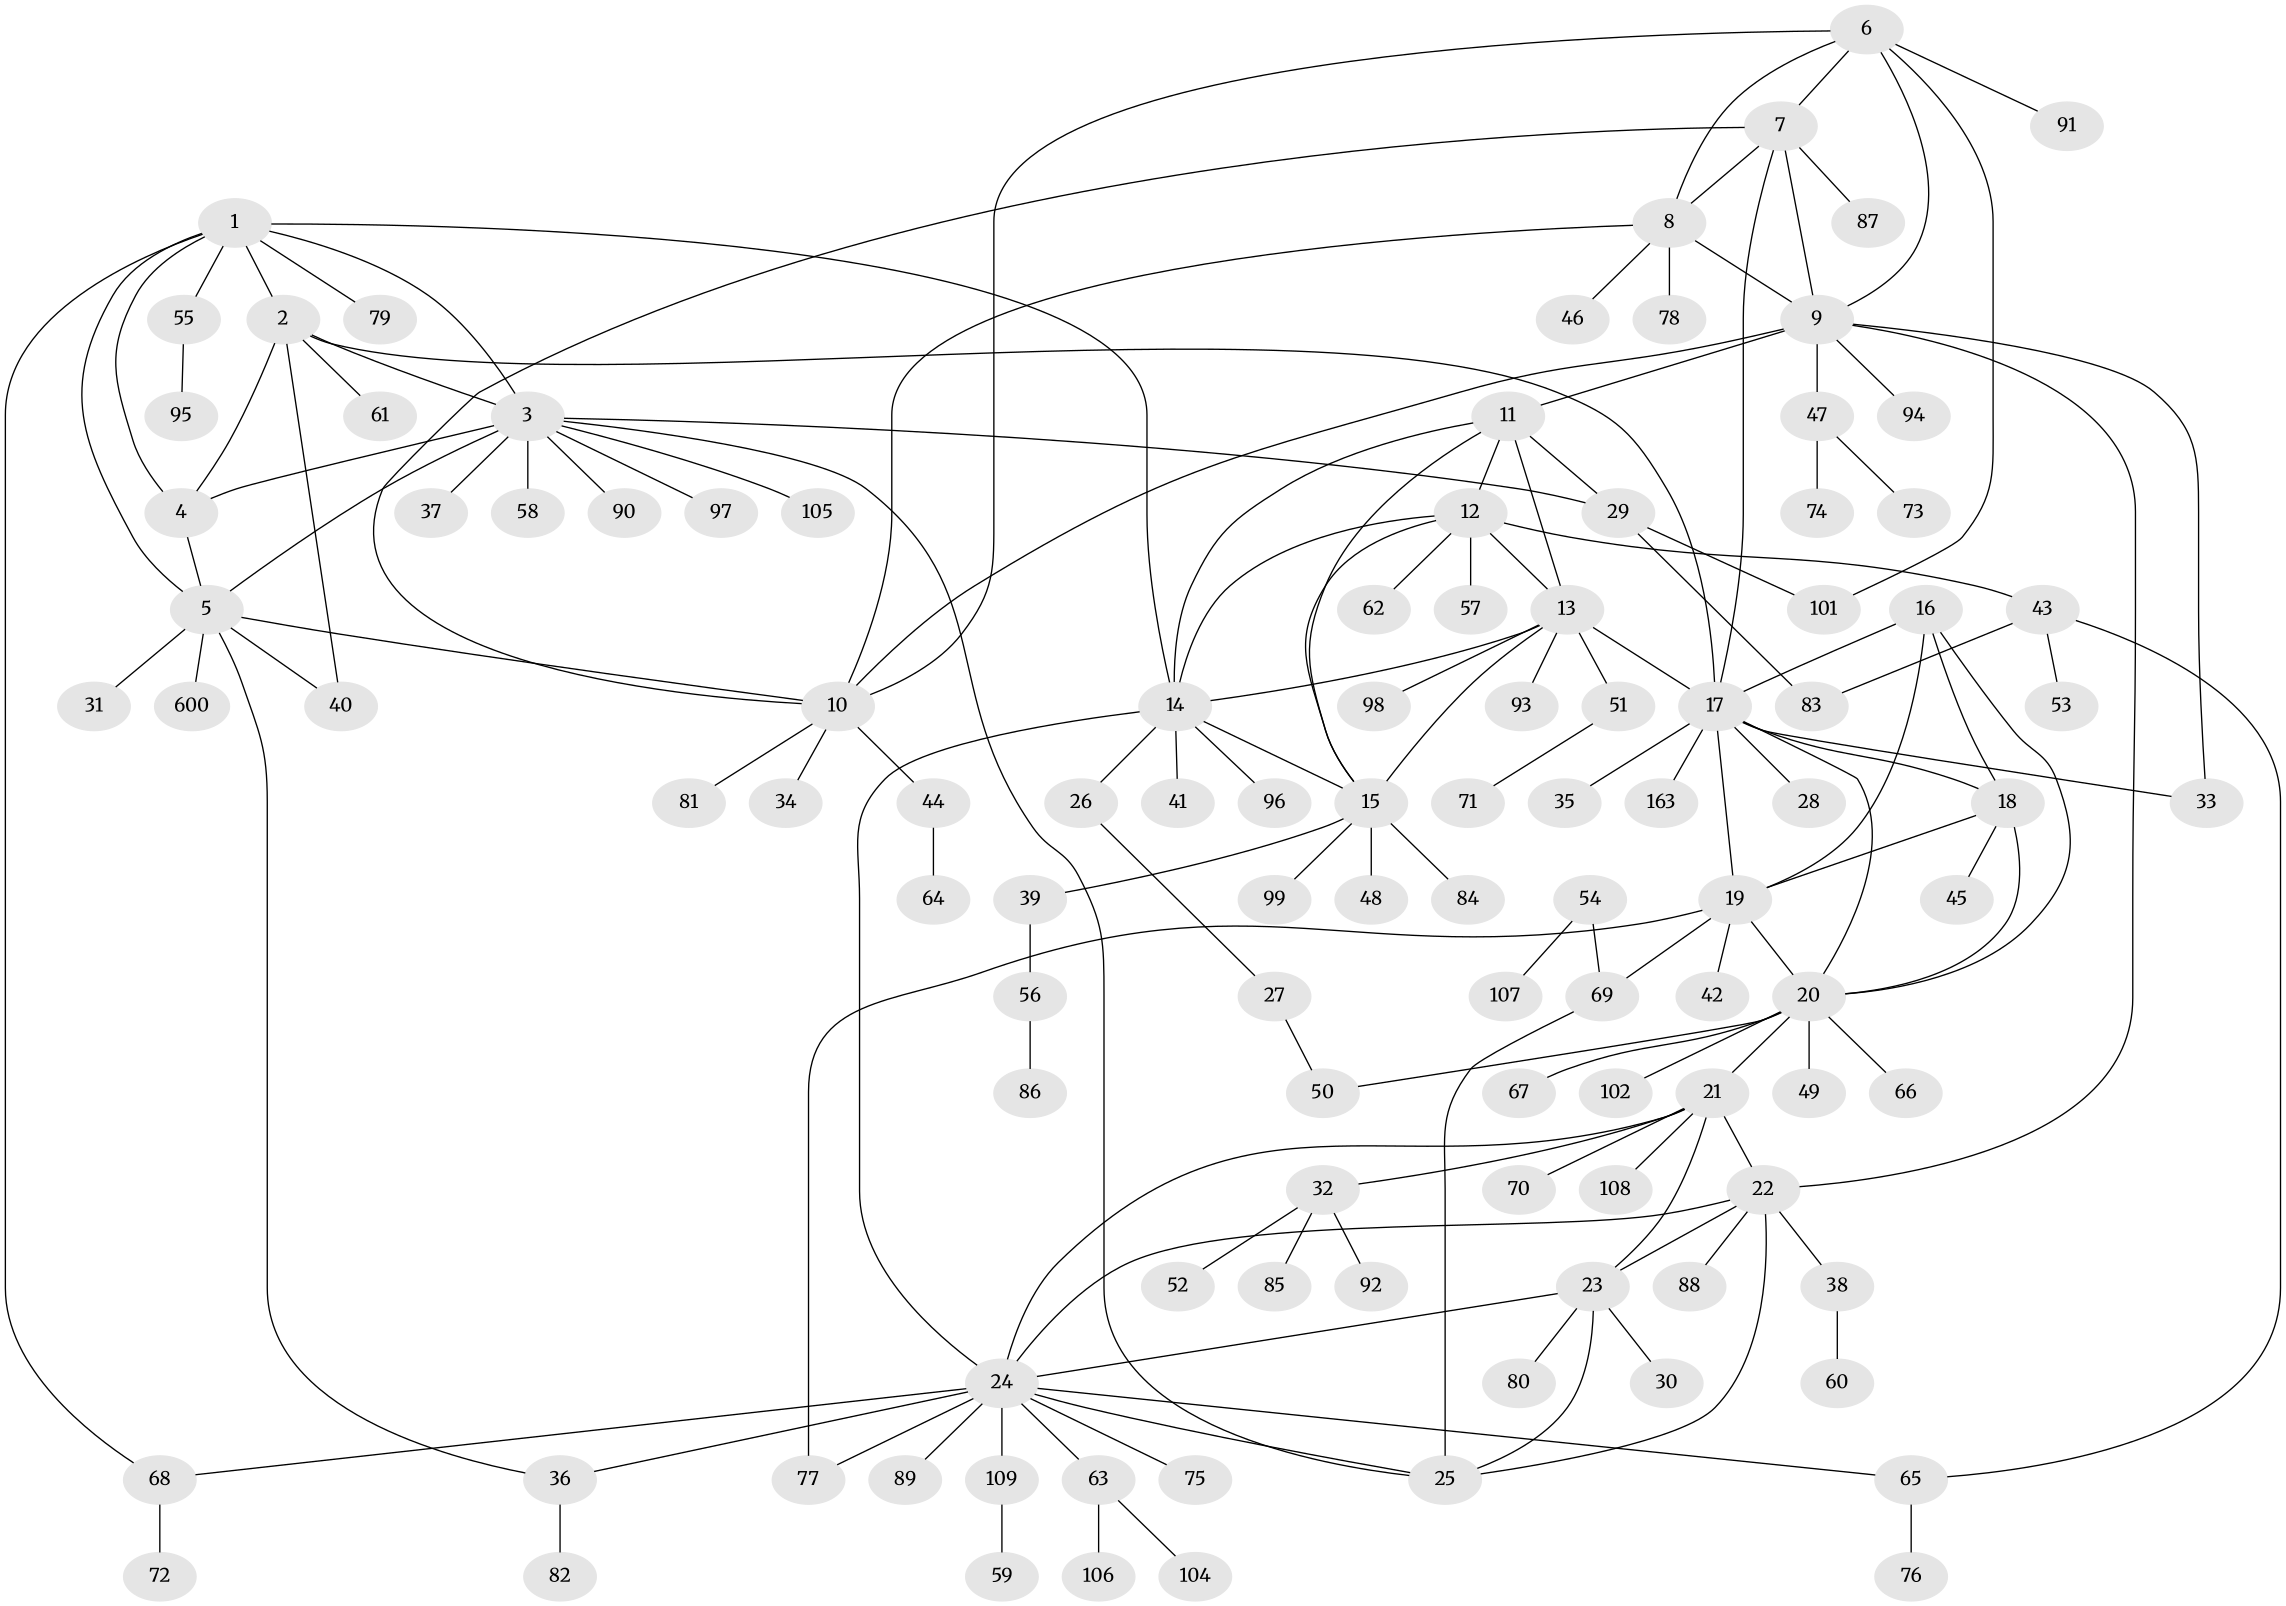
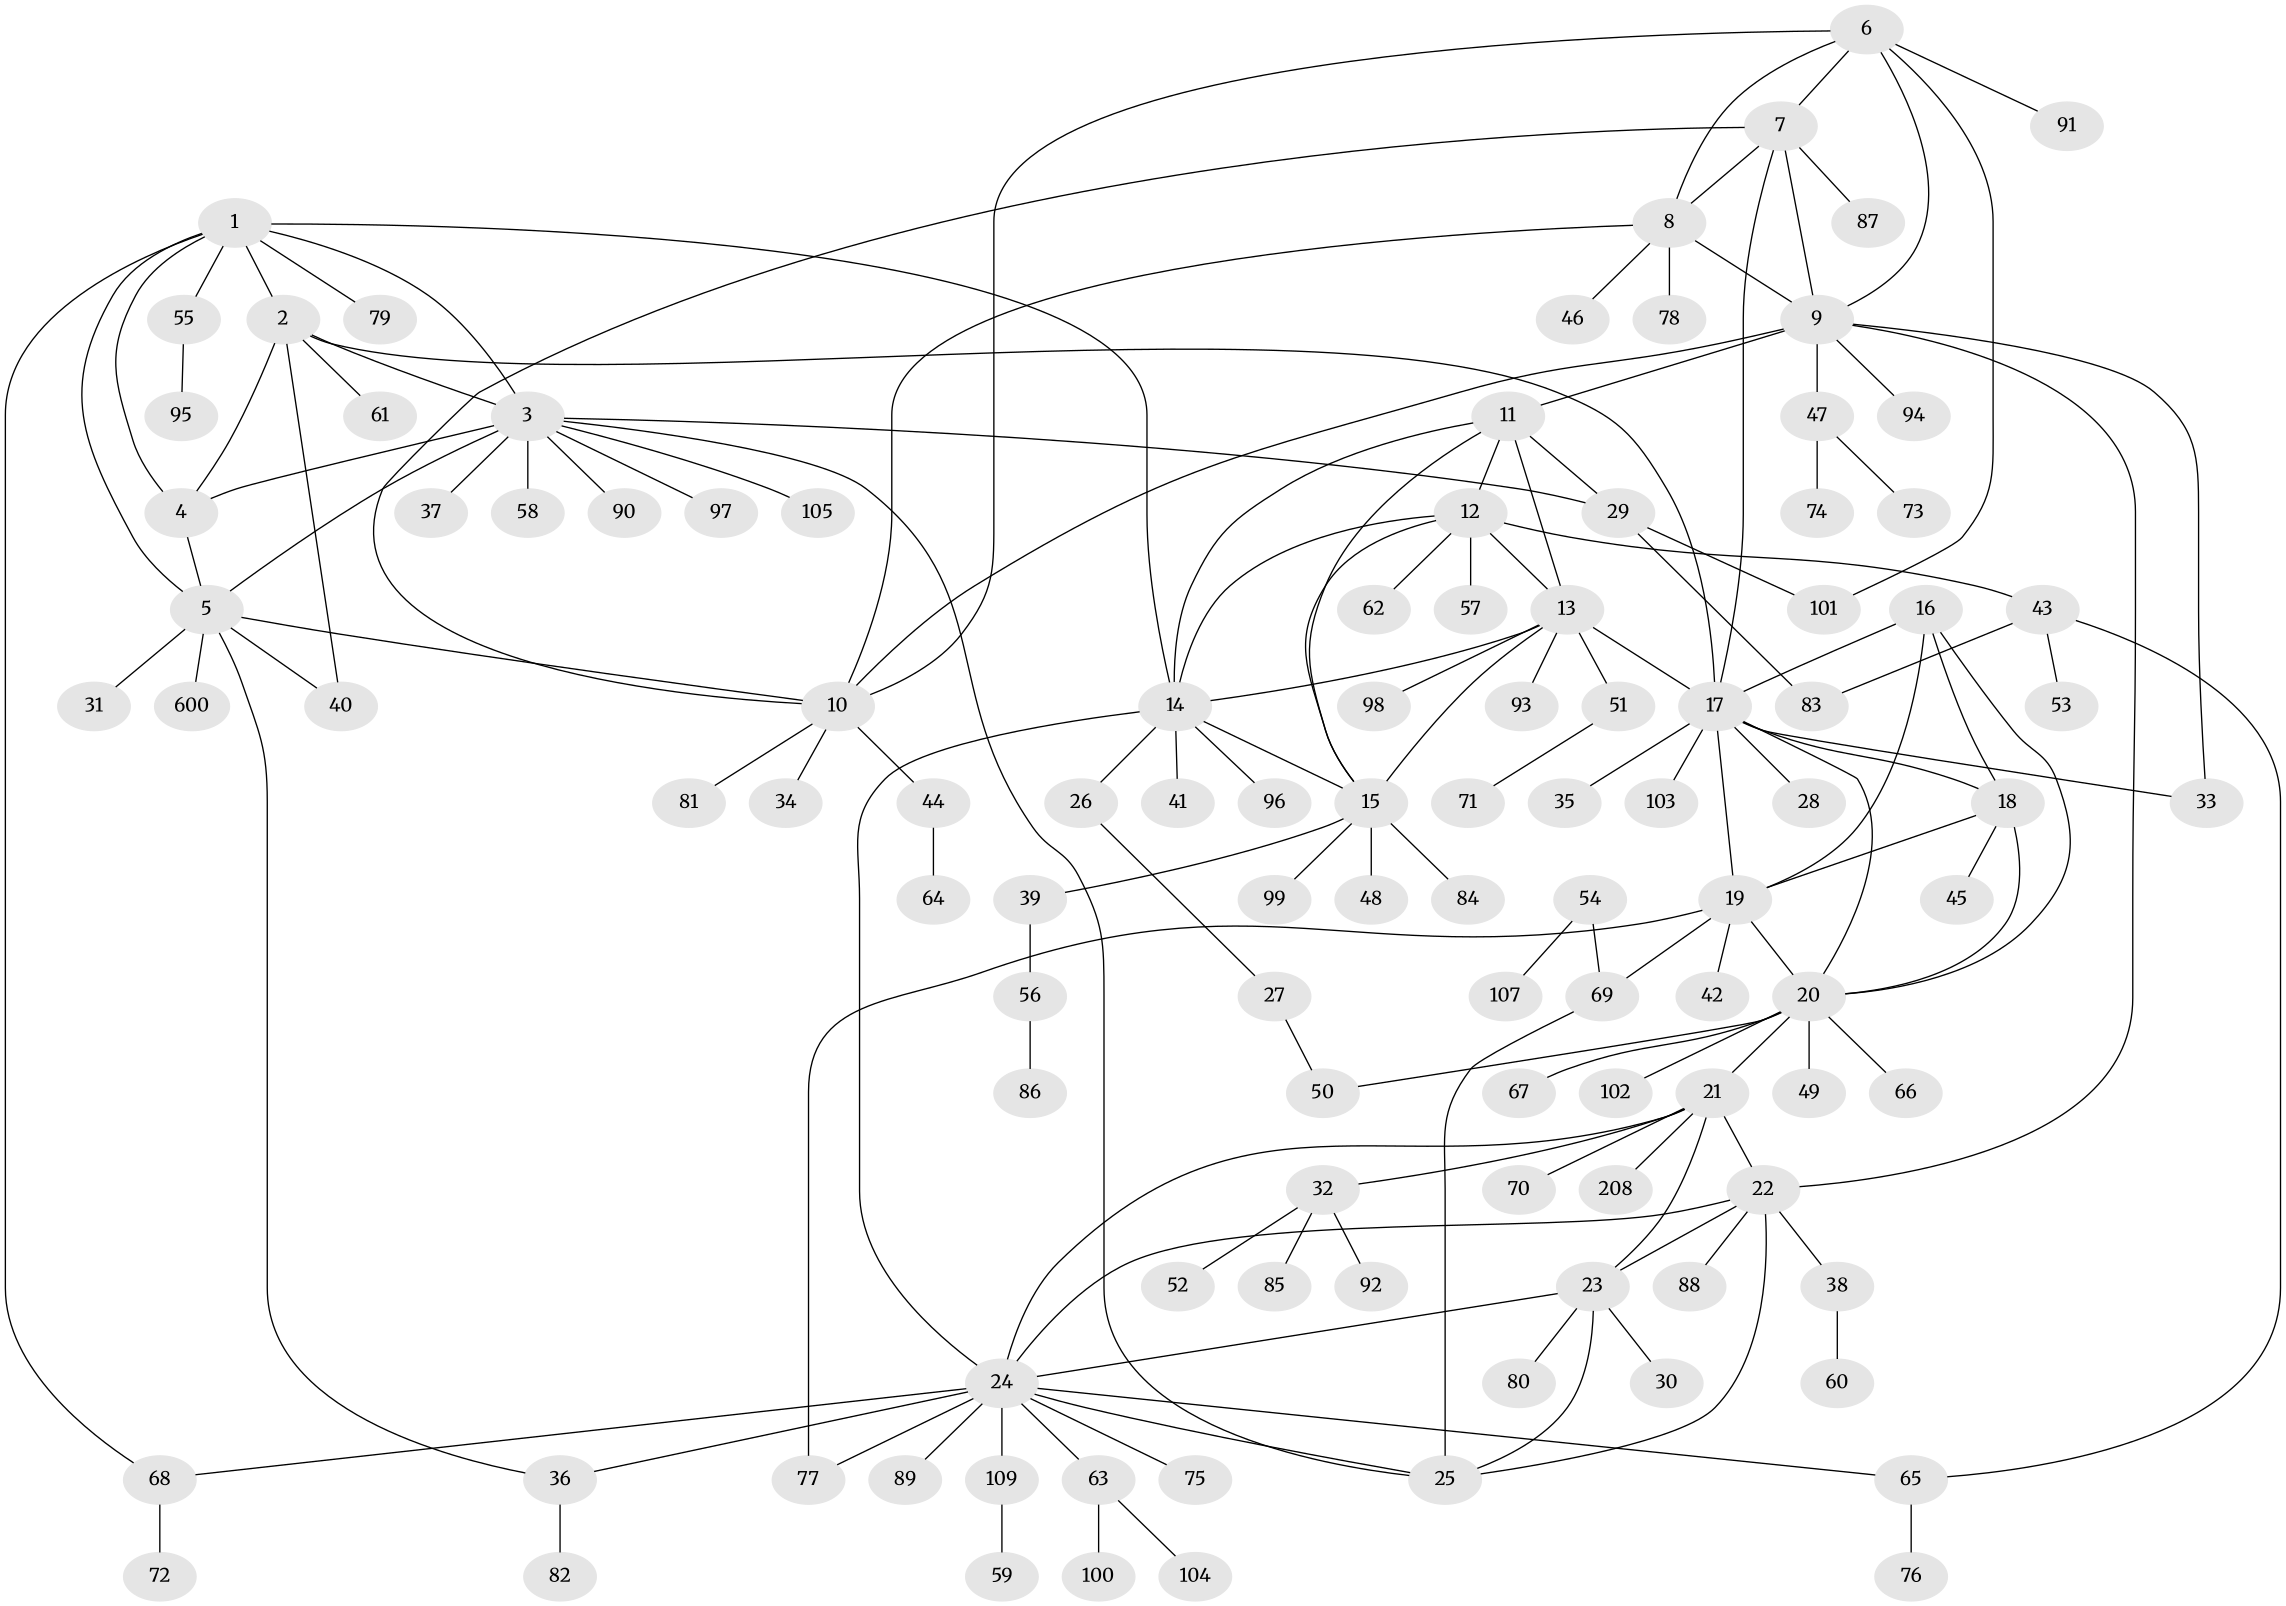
(1661, 803) -> (1661, 803)
(1616, 1190) -> (1616, 1190)
(1099, 1577) -> (1099, 1577)
